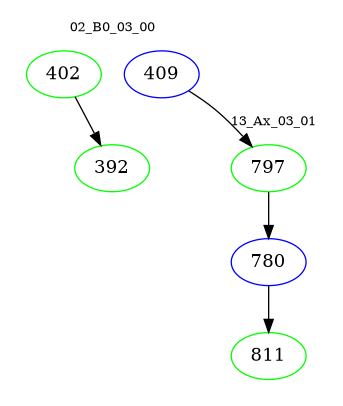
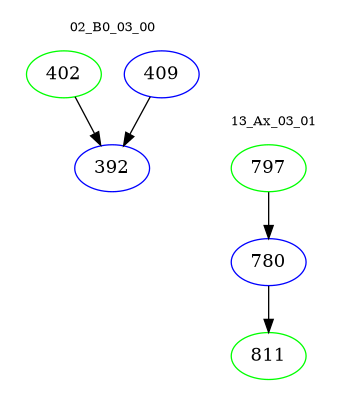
(229, 122) -> (140, 115)
(112, 168) -> (112, 168)
